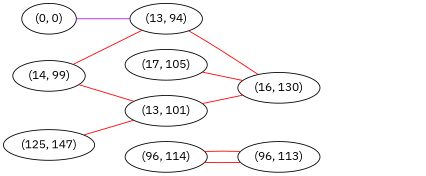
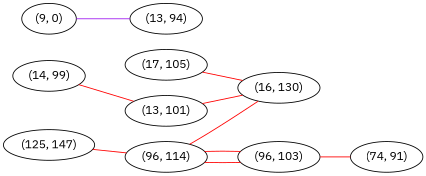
(49, 19) -> (49, 19)
(108, 47) -> none
(224, 52) -> (224, 123)
(109, 128) -> (110, 151)
(279, 157) -> (279, 157)
none -> (387, 157)
